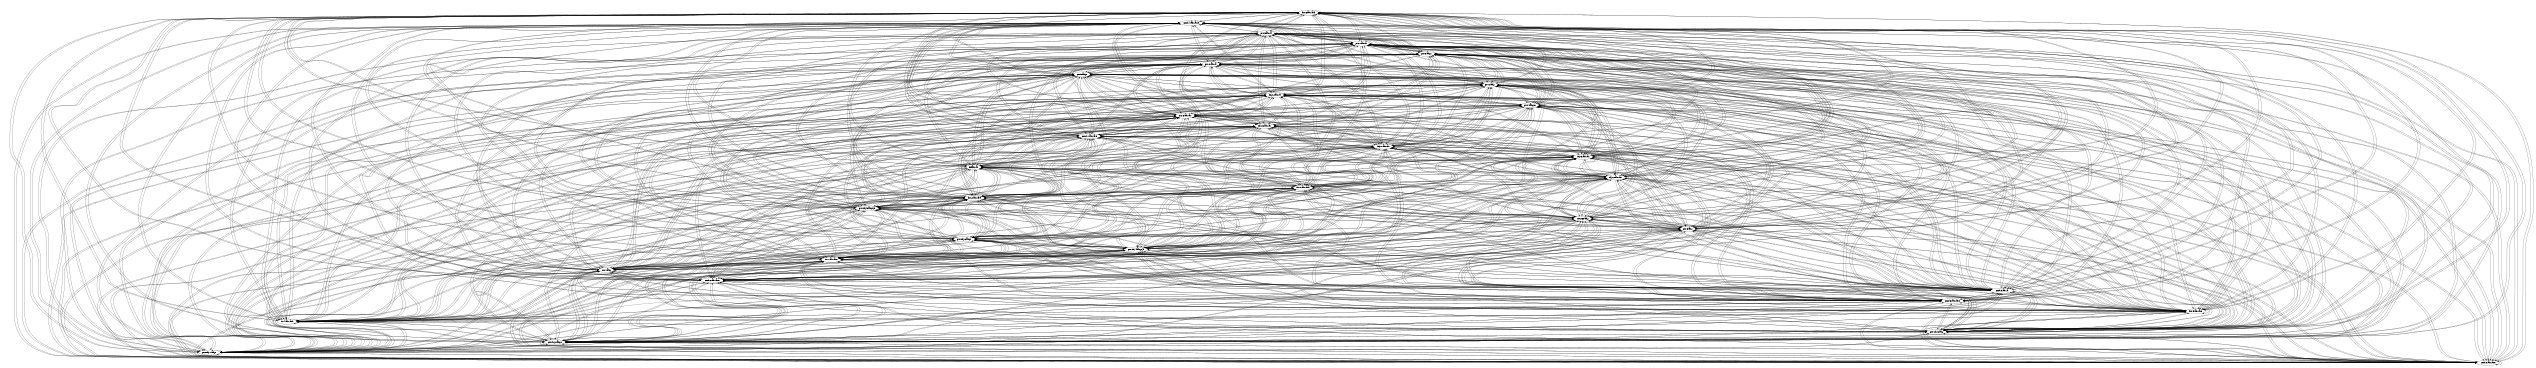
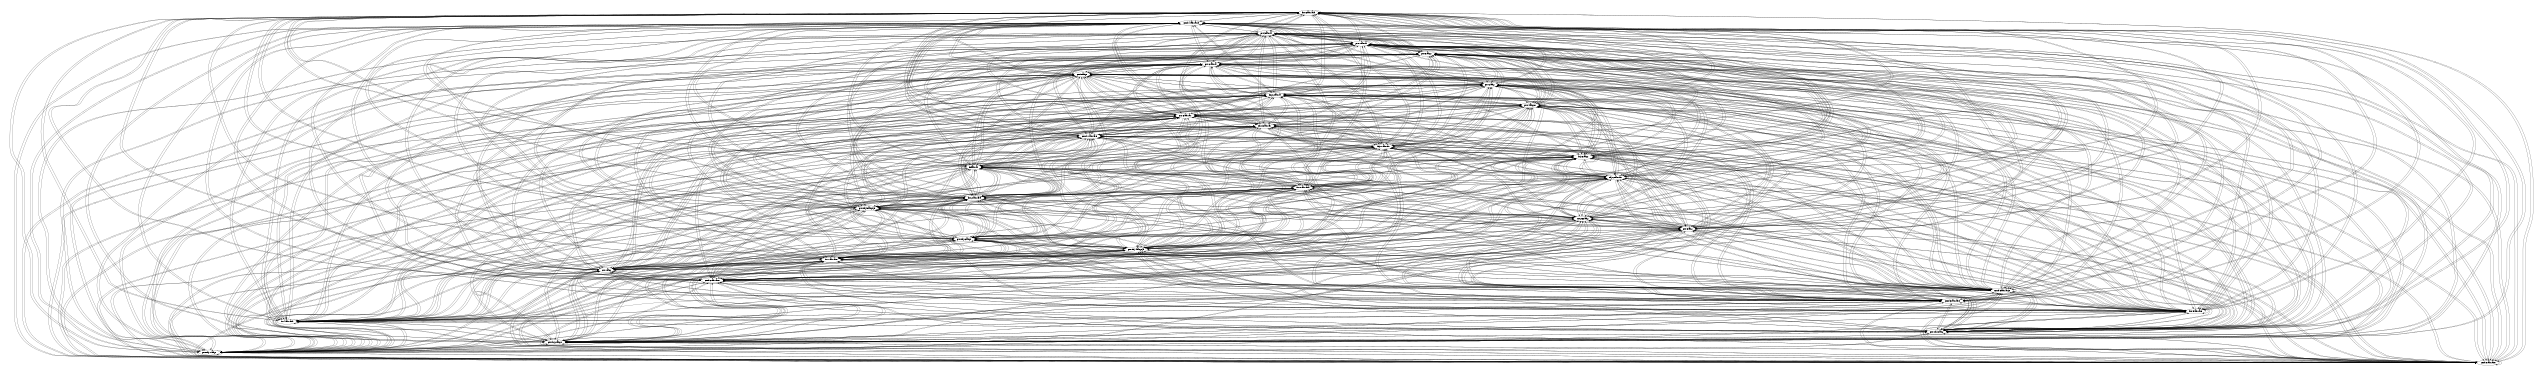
(1583, 157) -> (1583, 157)
(2002, 291) -> (2002, 291)
